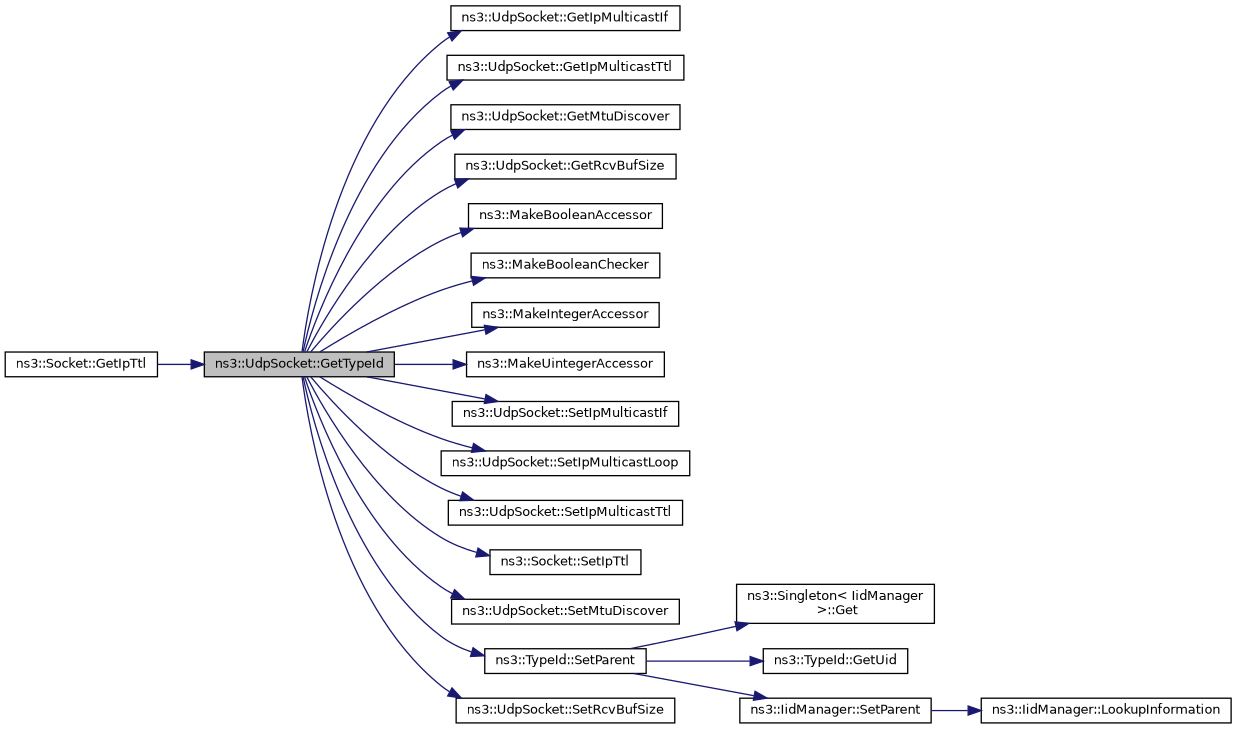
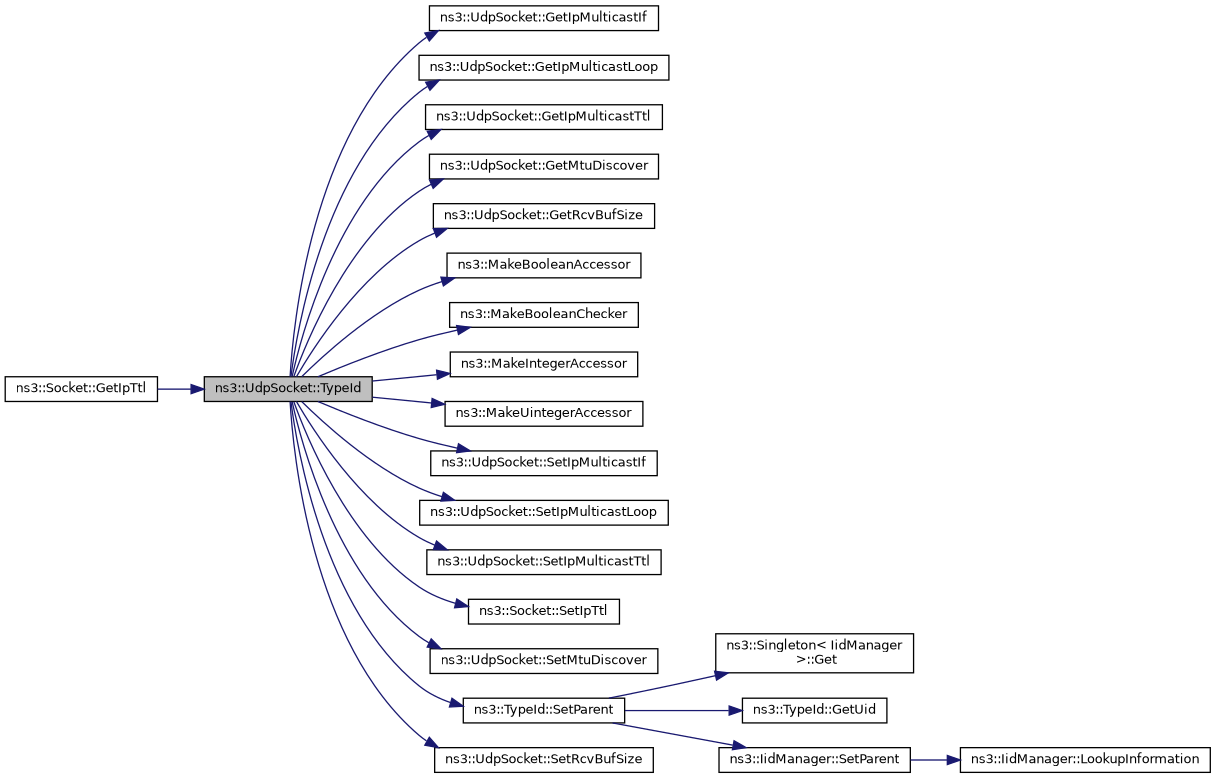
none -> (544, 68)
(299, 364) -> (288, 389)
